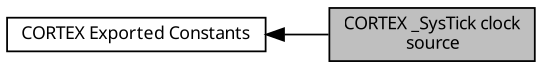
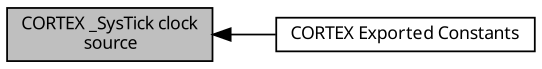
(307, 35) -> (253, 35)
